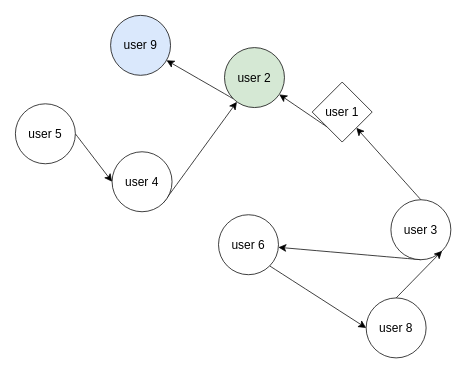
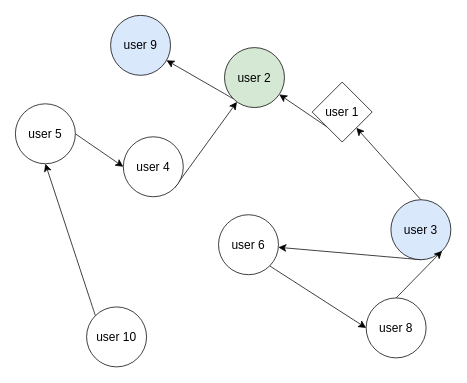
(142, 182) -> (153, 167)
(421, 230) -> (421, 230)
none -> (71, 241)
none -> (117, 337)
